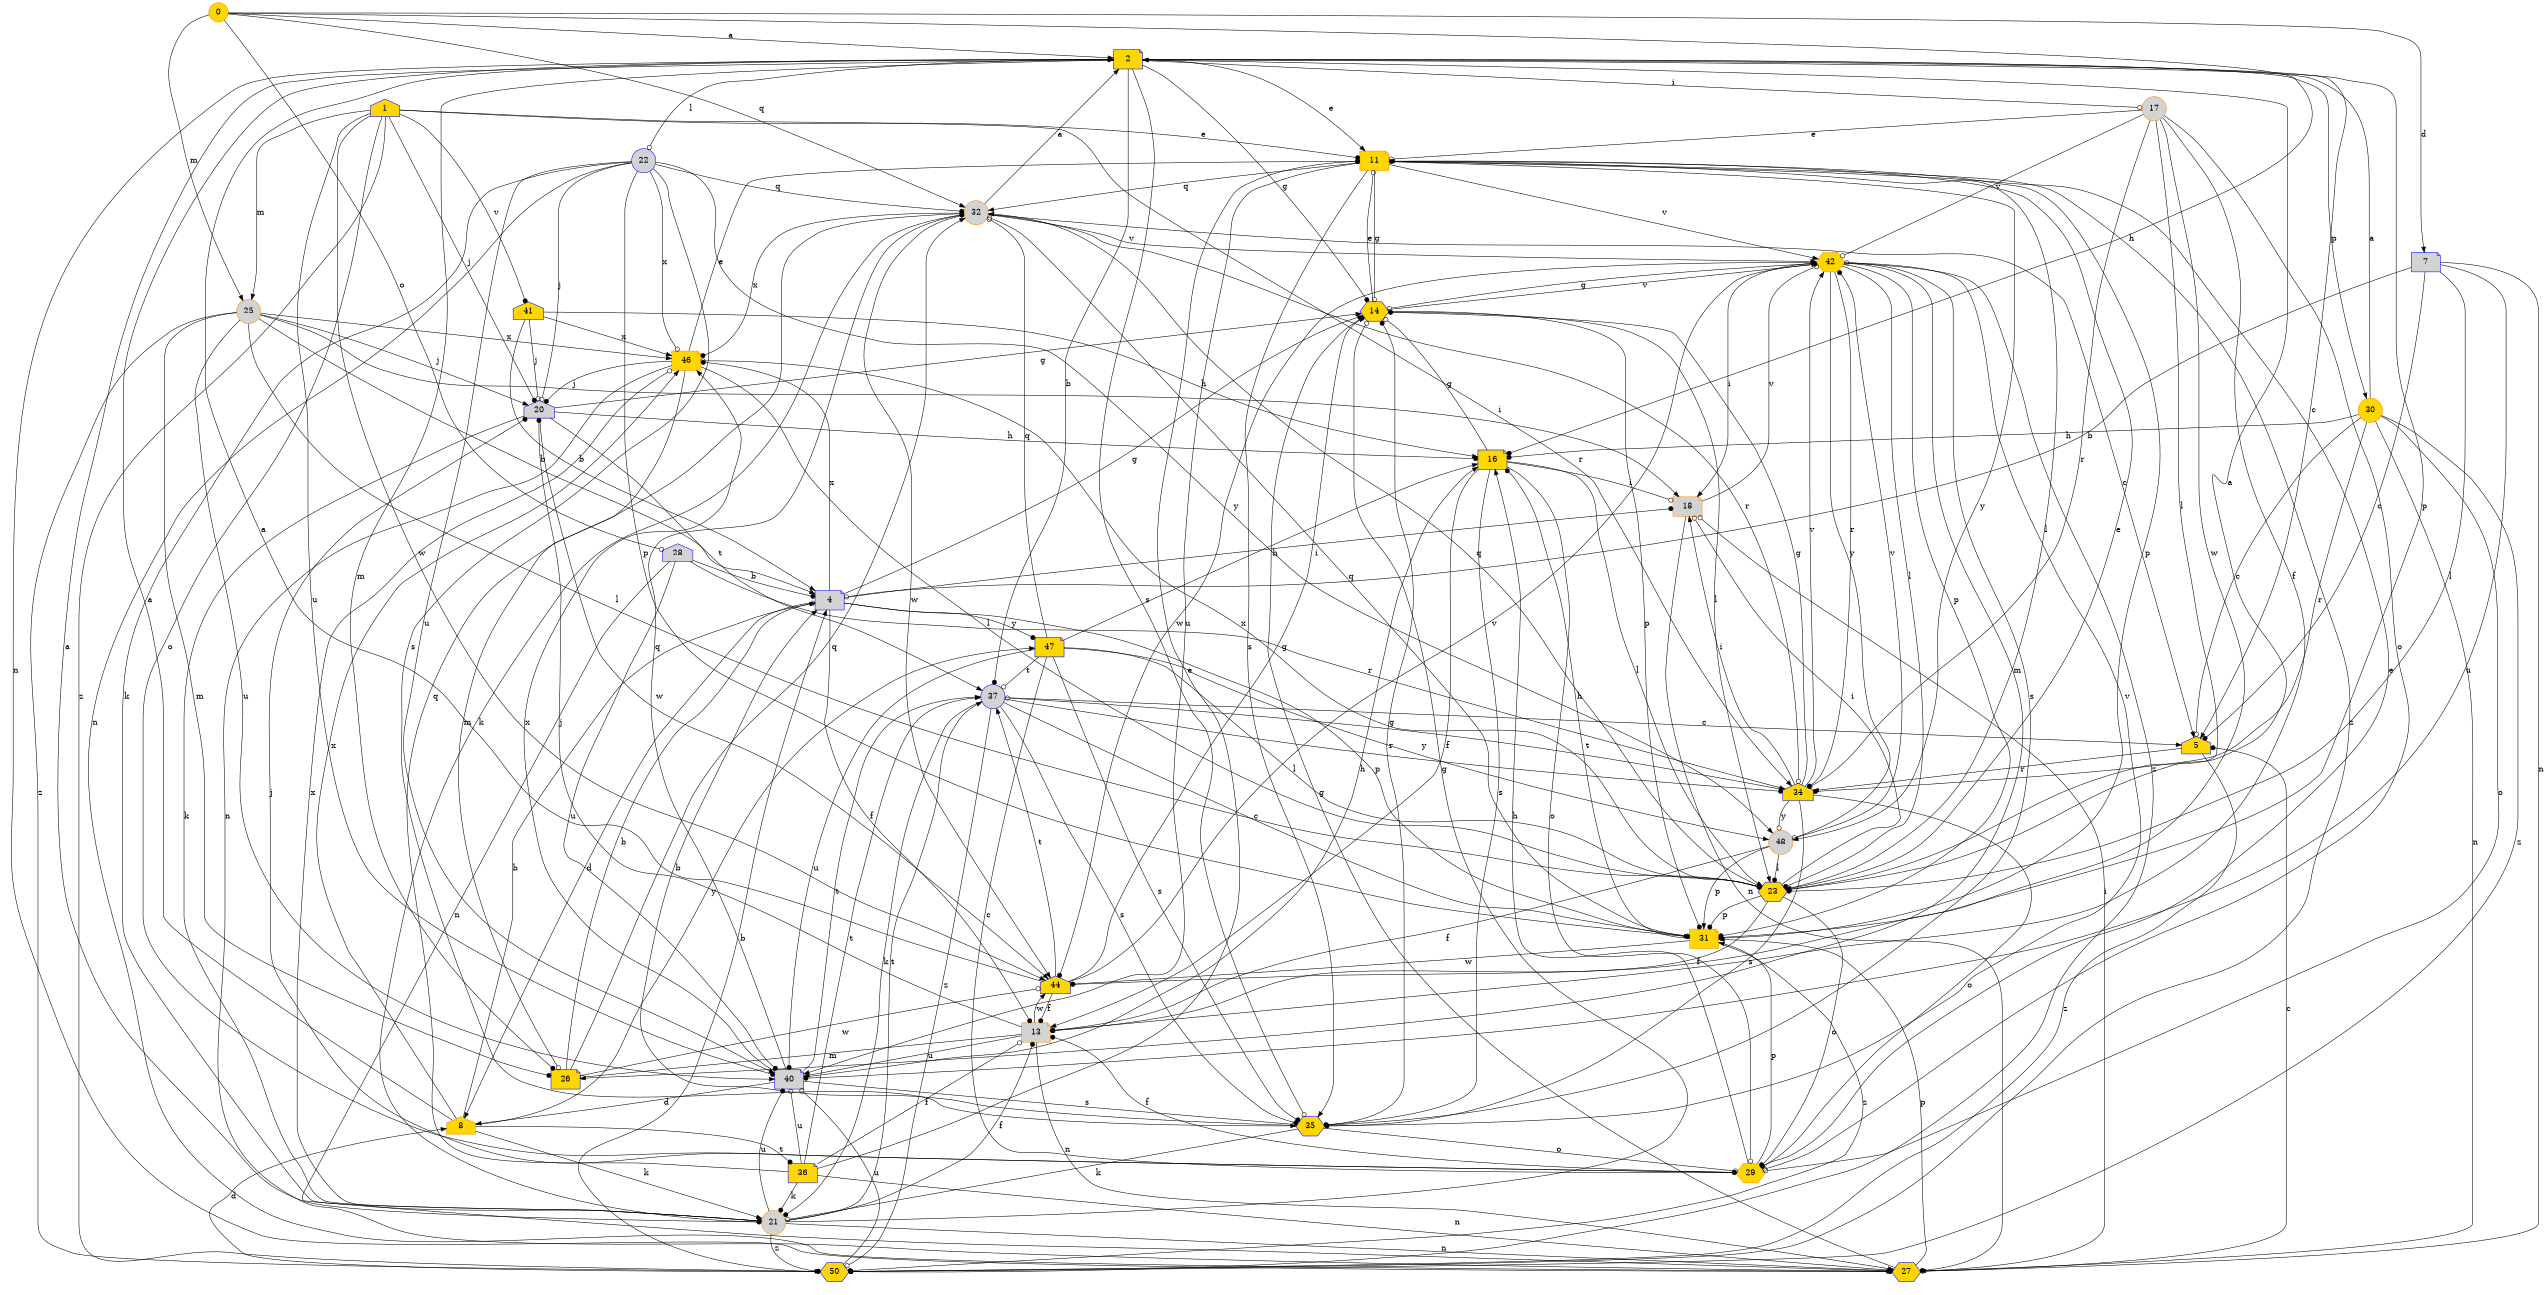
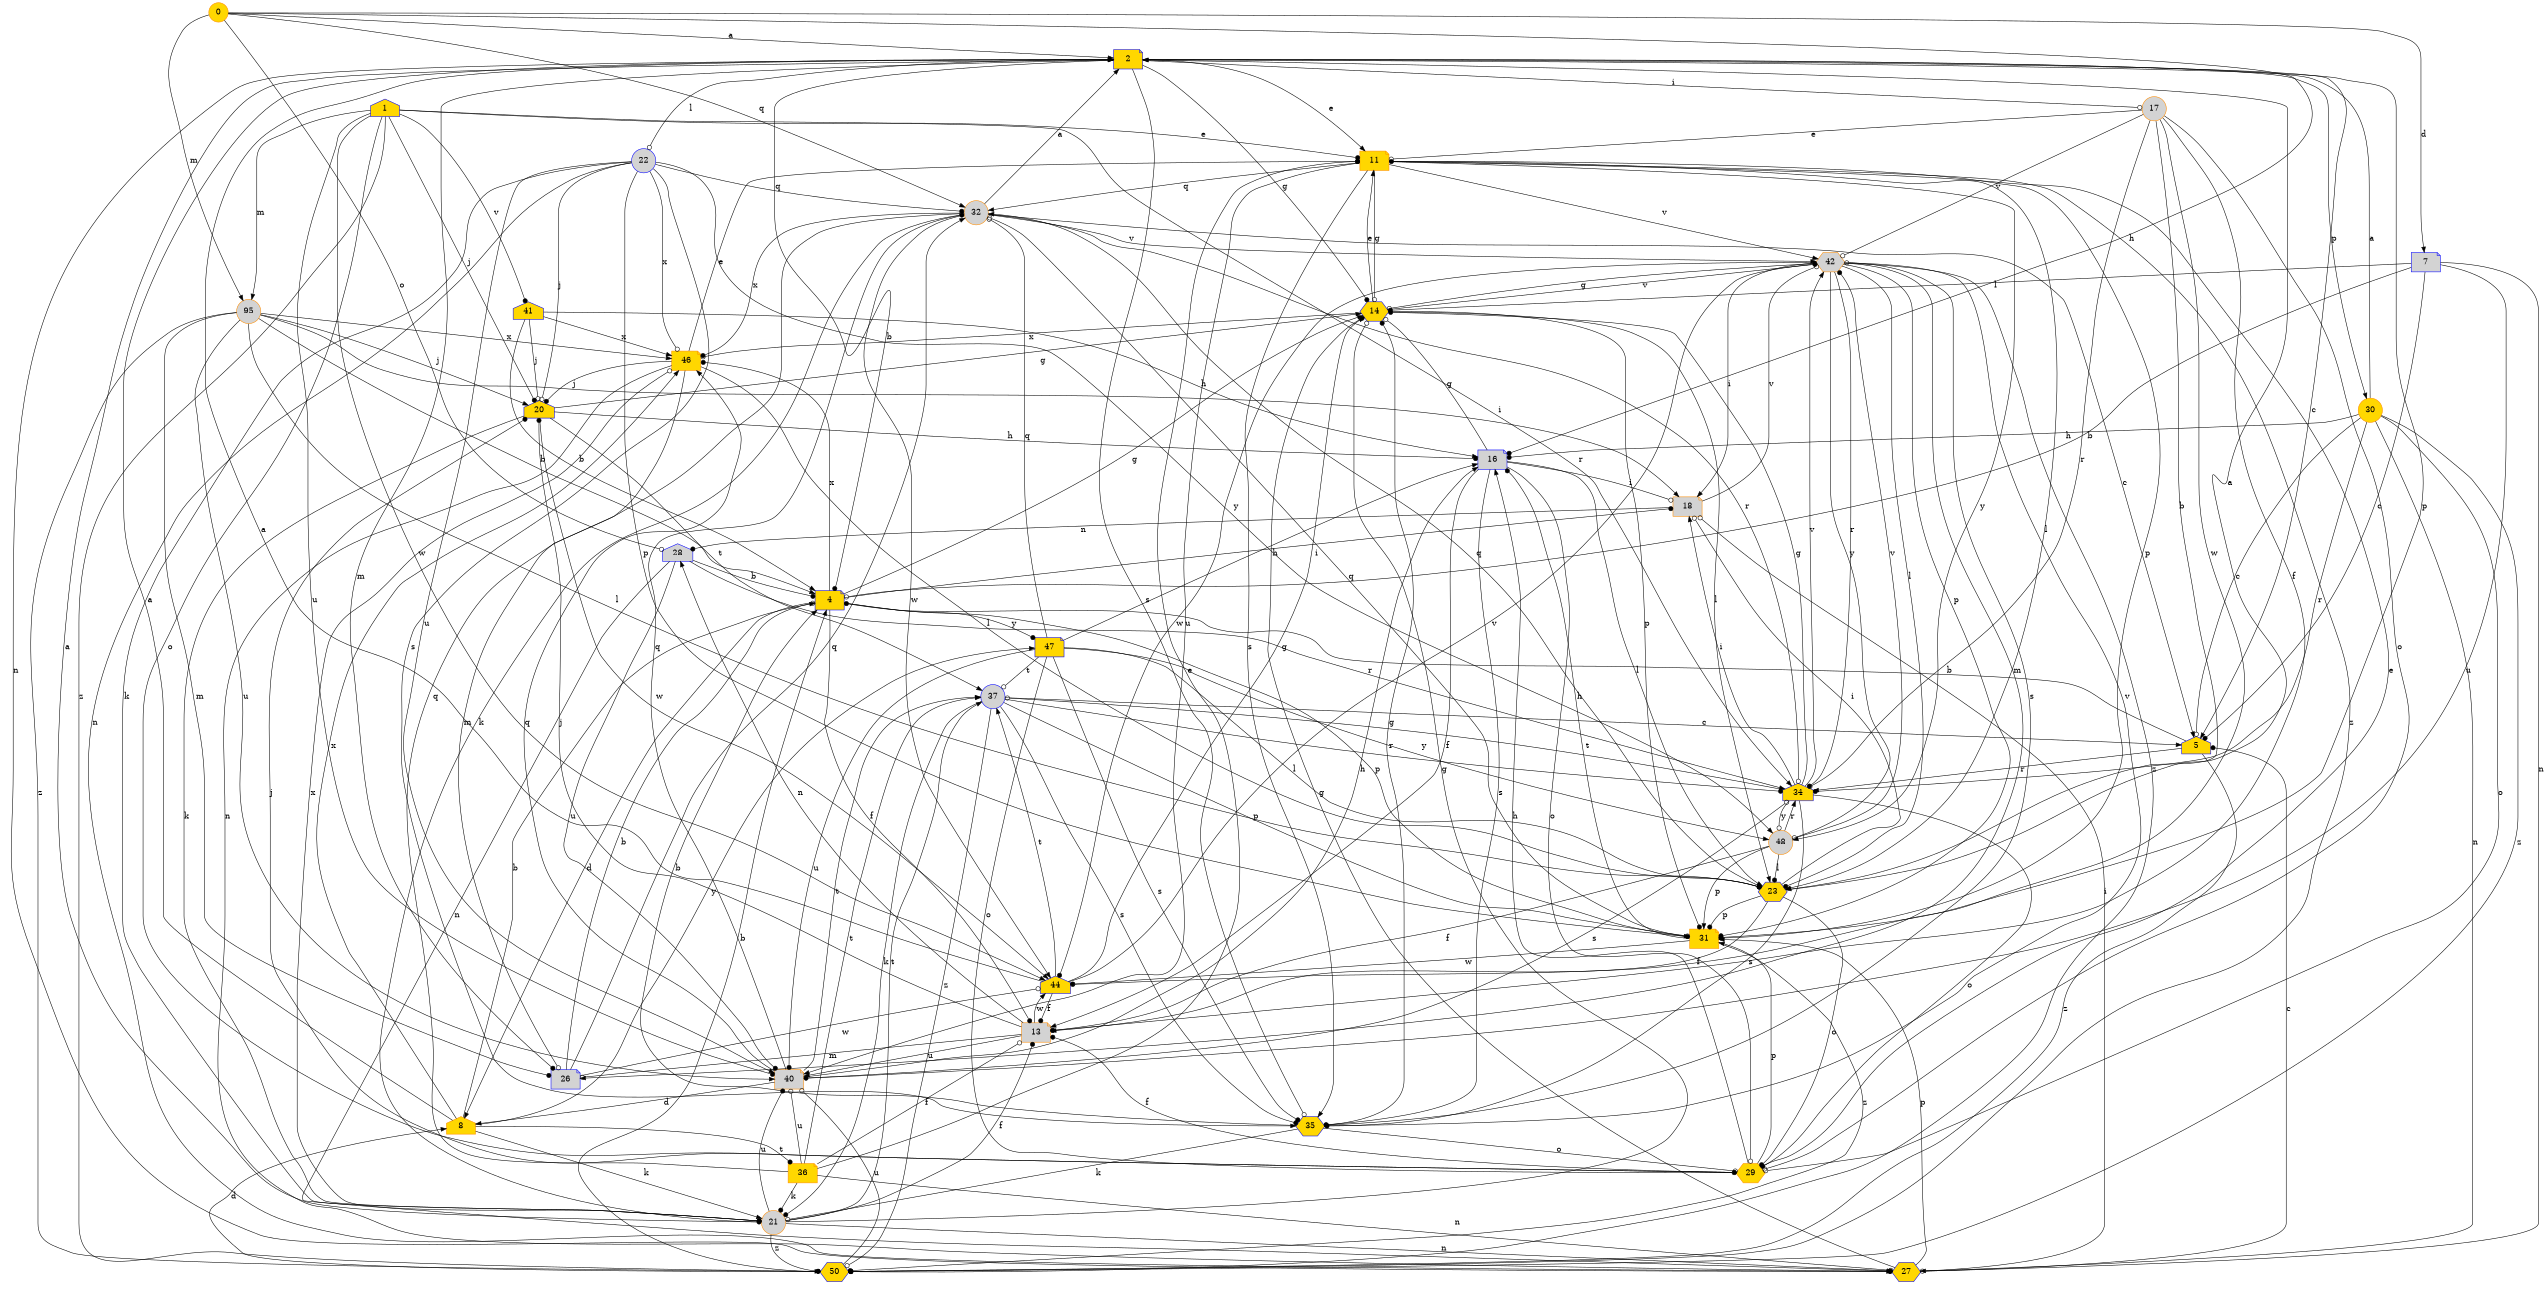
(1367, 238) -> (1367, 238)
(1830, 262) -> (1830, 262)
(1600, 287) -> (1600, 287)
(2090, 300) -> none
(249, 311) -> (249, 311)
(1066, 374) -> (784, 255)
(539, 410) -> (539, 410)
(1492, 460) -> (1492, 460)
(2182, 507) -> (2182, 507)
(830, 600) -> (830, 600)
(1235, 623) -> (1049, 332)
none -> (1553, 666)
(528, 723) -> (528, 723)
(2311, 756) -> (1927, 286)
(1256, 816) -> (1256, 816)
none -> (1789, 818)
(988, 915) -> (988, 915)
(1820, 936) -> (1208, 522)
(1382, 971) -> (1382, 971)
(566, 1079) -> (566, 1079)
(789, 1079) -> (789, 1079)
(1036, 1103) -> (1271, 1040)
(803, 1173) -> (803, 1173)
(1413, 1208) -> (813, 824)
